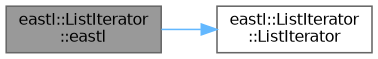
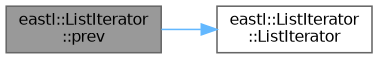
(84, 29) -> (84, 29)
